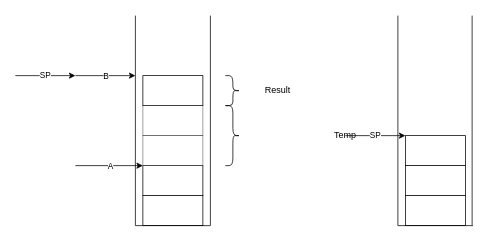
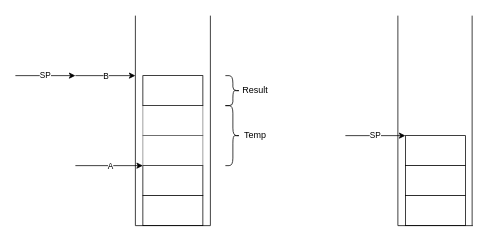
(278, 90) -> (255, 90)
(345, 135) -> (255, 135)
